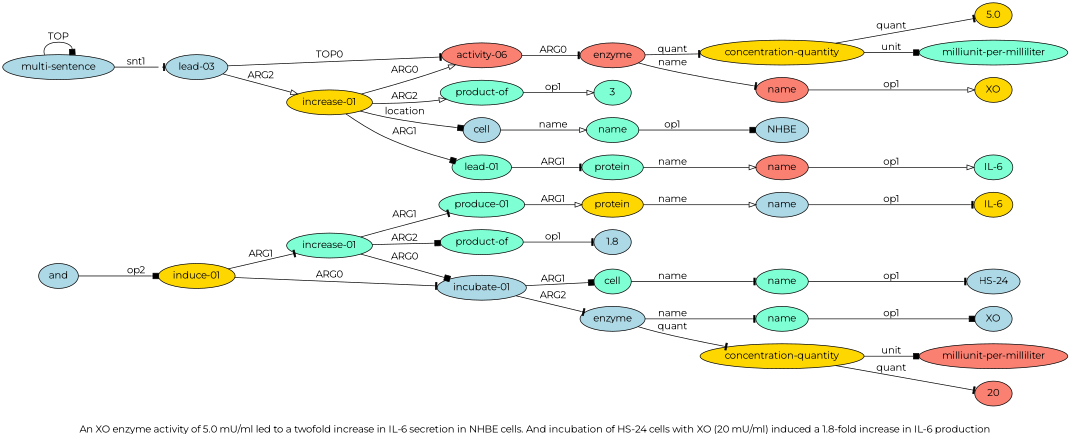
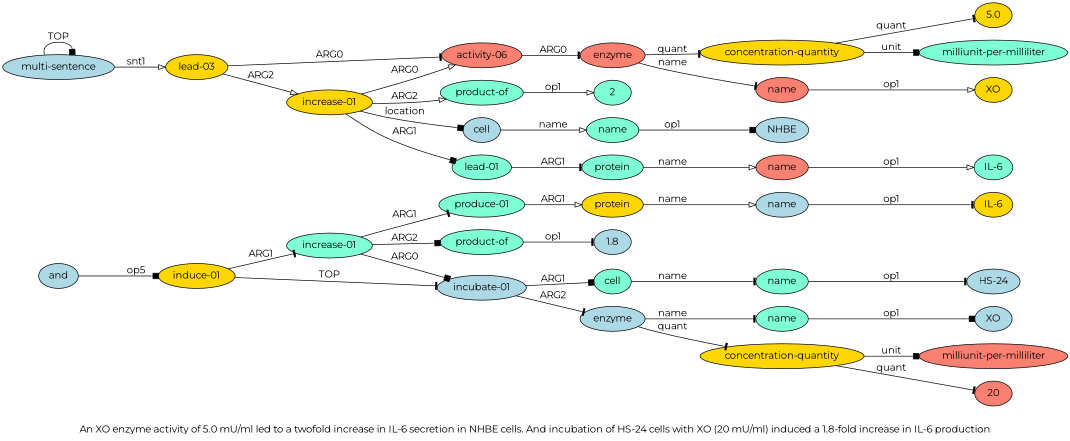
(330, 55) -> (330, 55)
(136, 67) -> (136, 67)
(197, 67) -> (197, 67)
(613, 93) -> (613, 93)
(136, 271) -> (136, 271)
(330, 275) -> (330, 275)
